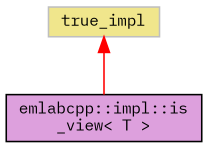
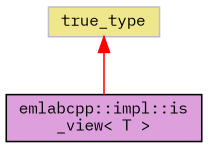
(104, 22) -> (104, 22)
